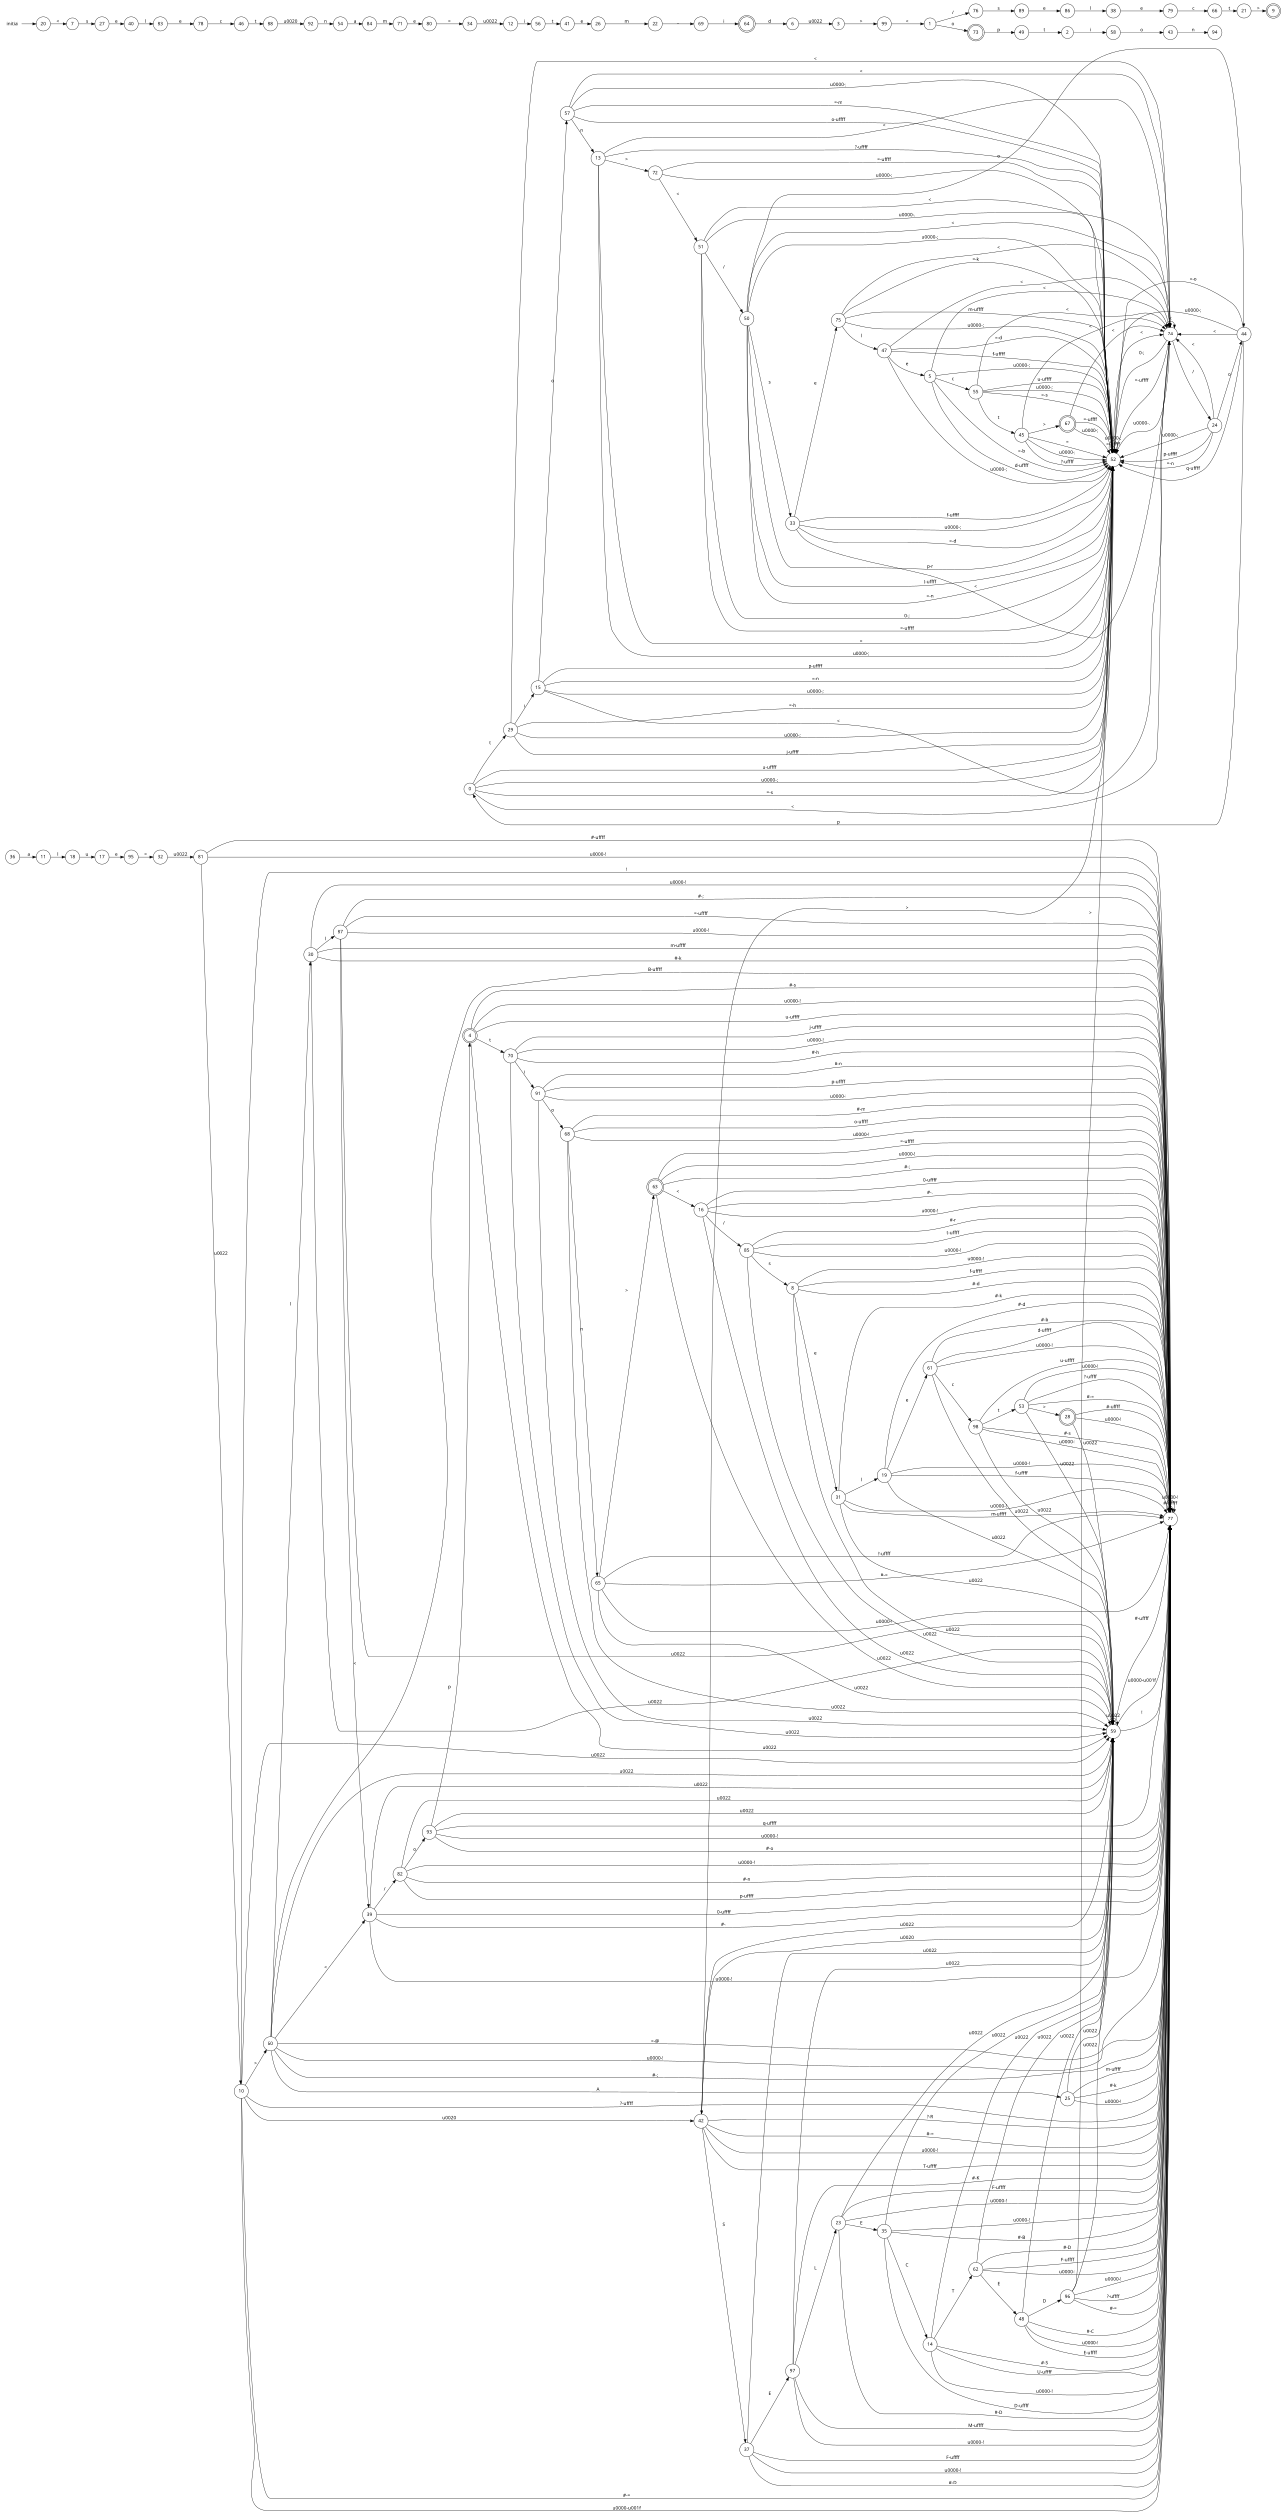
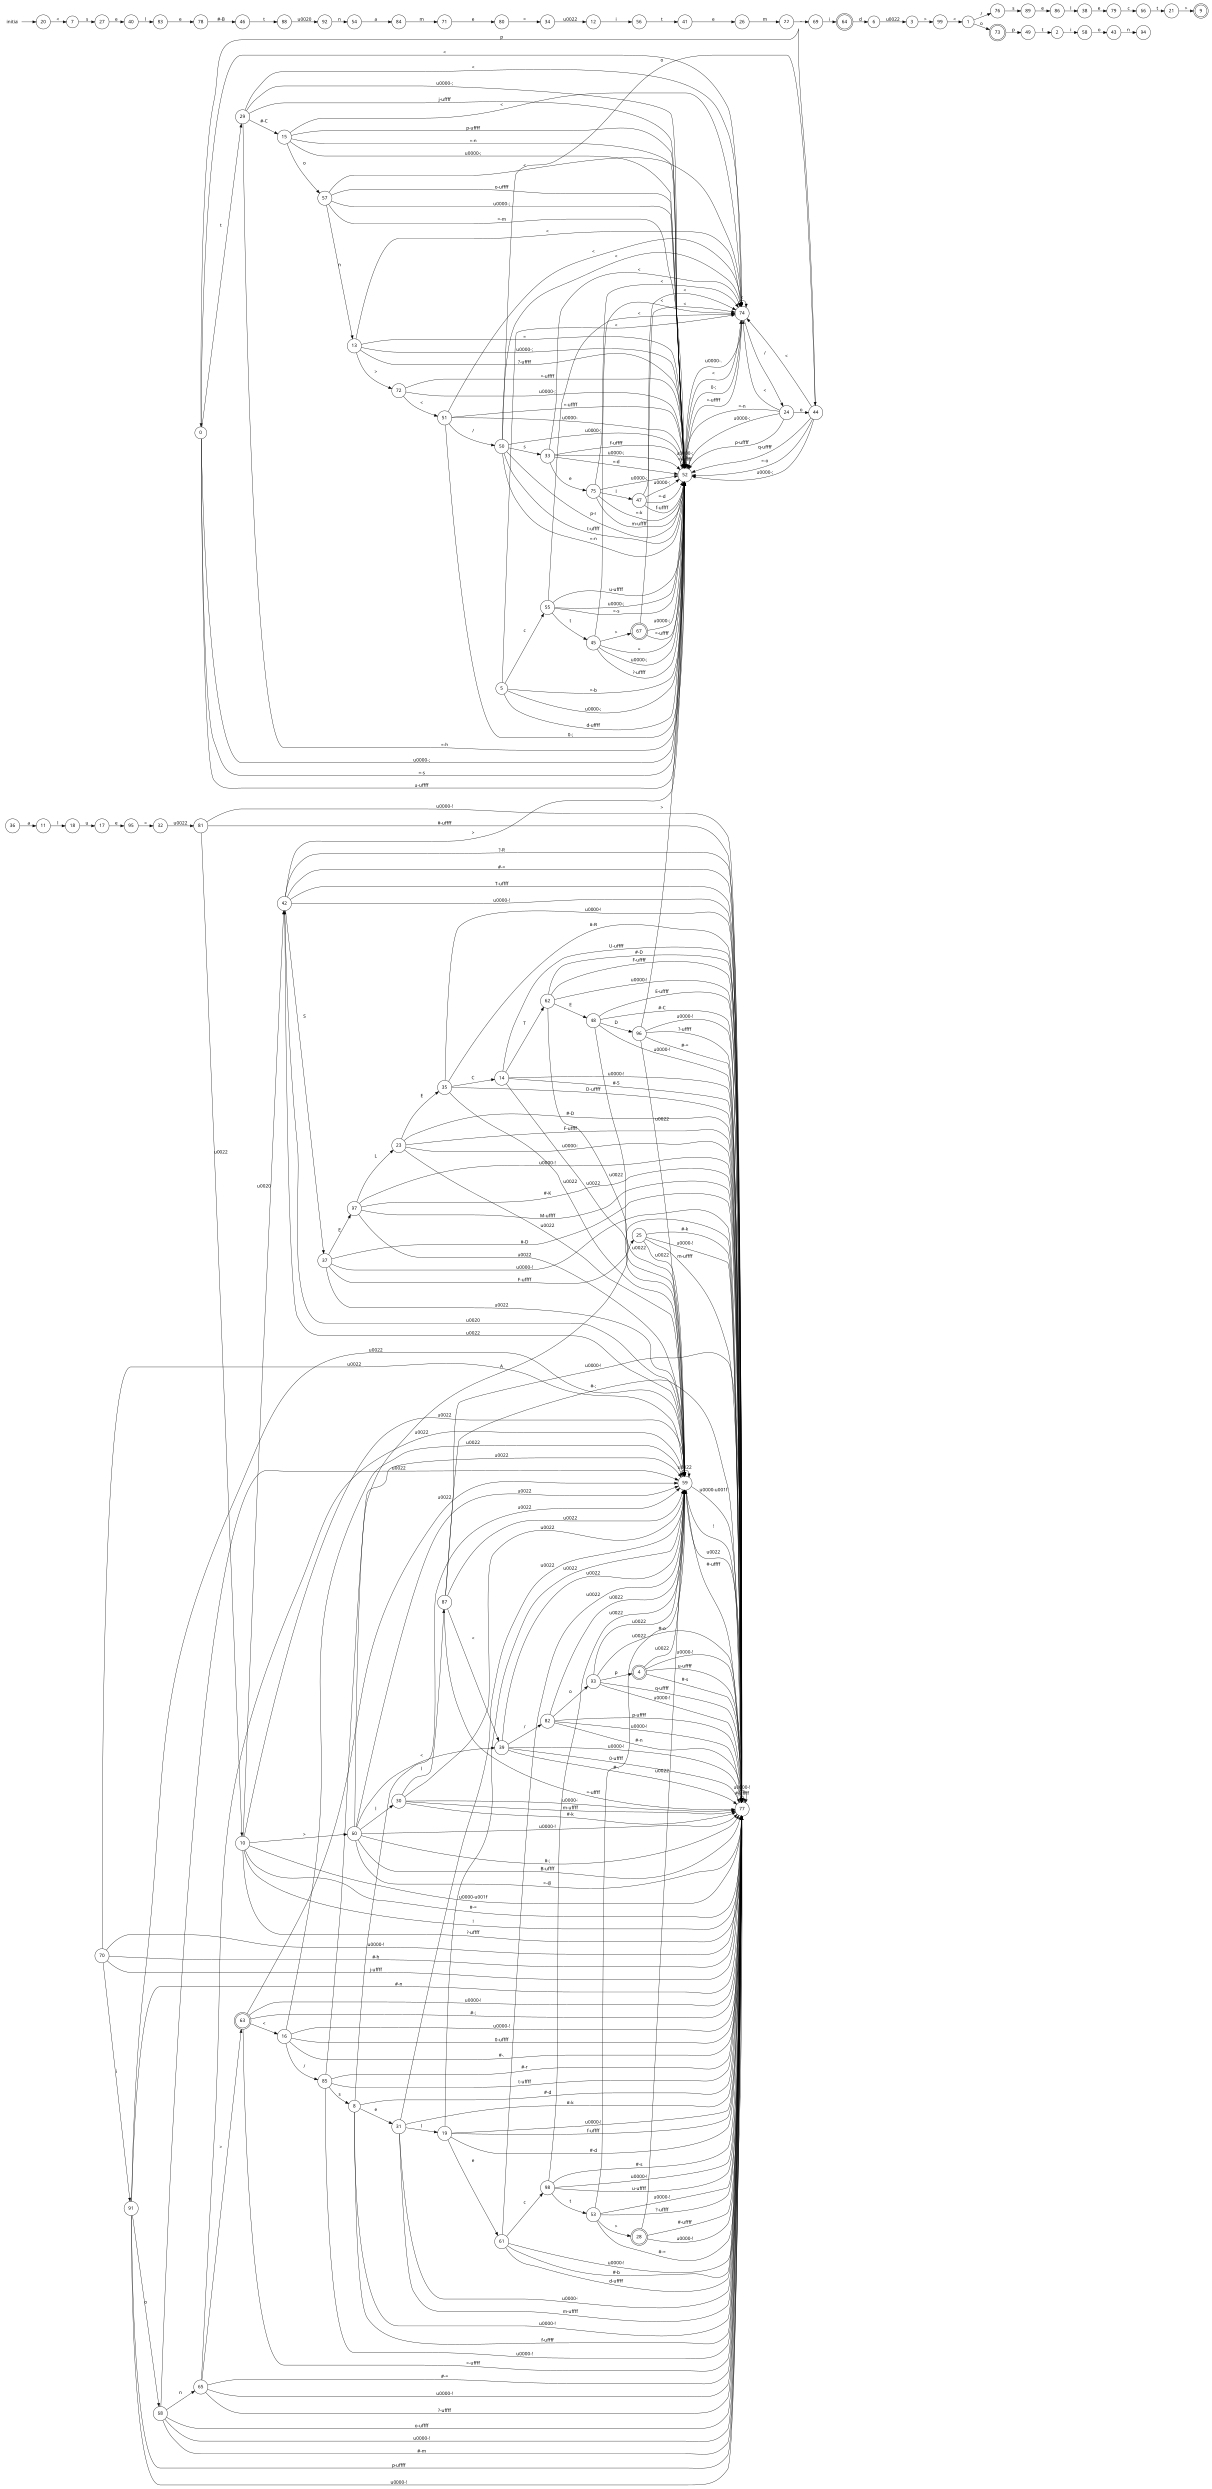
(221, 21) -> (221, 19)
(903, 369) -> none
(524, 706) -> (264, 121)
(489, 1045) -> none
none -> (730, 1568)
